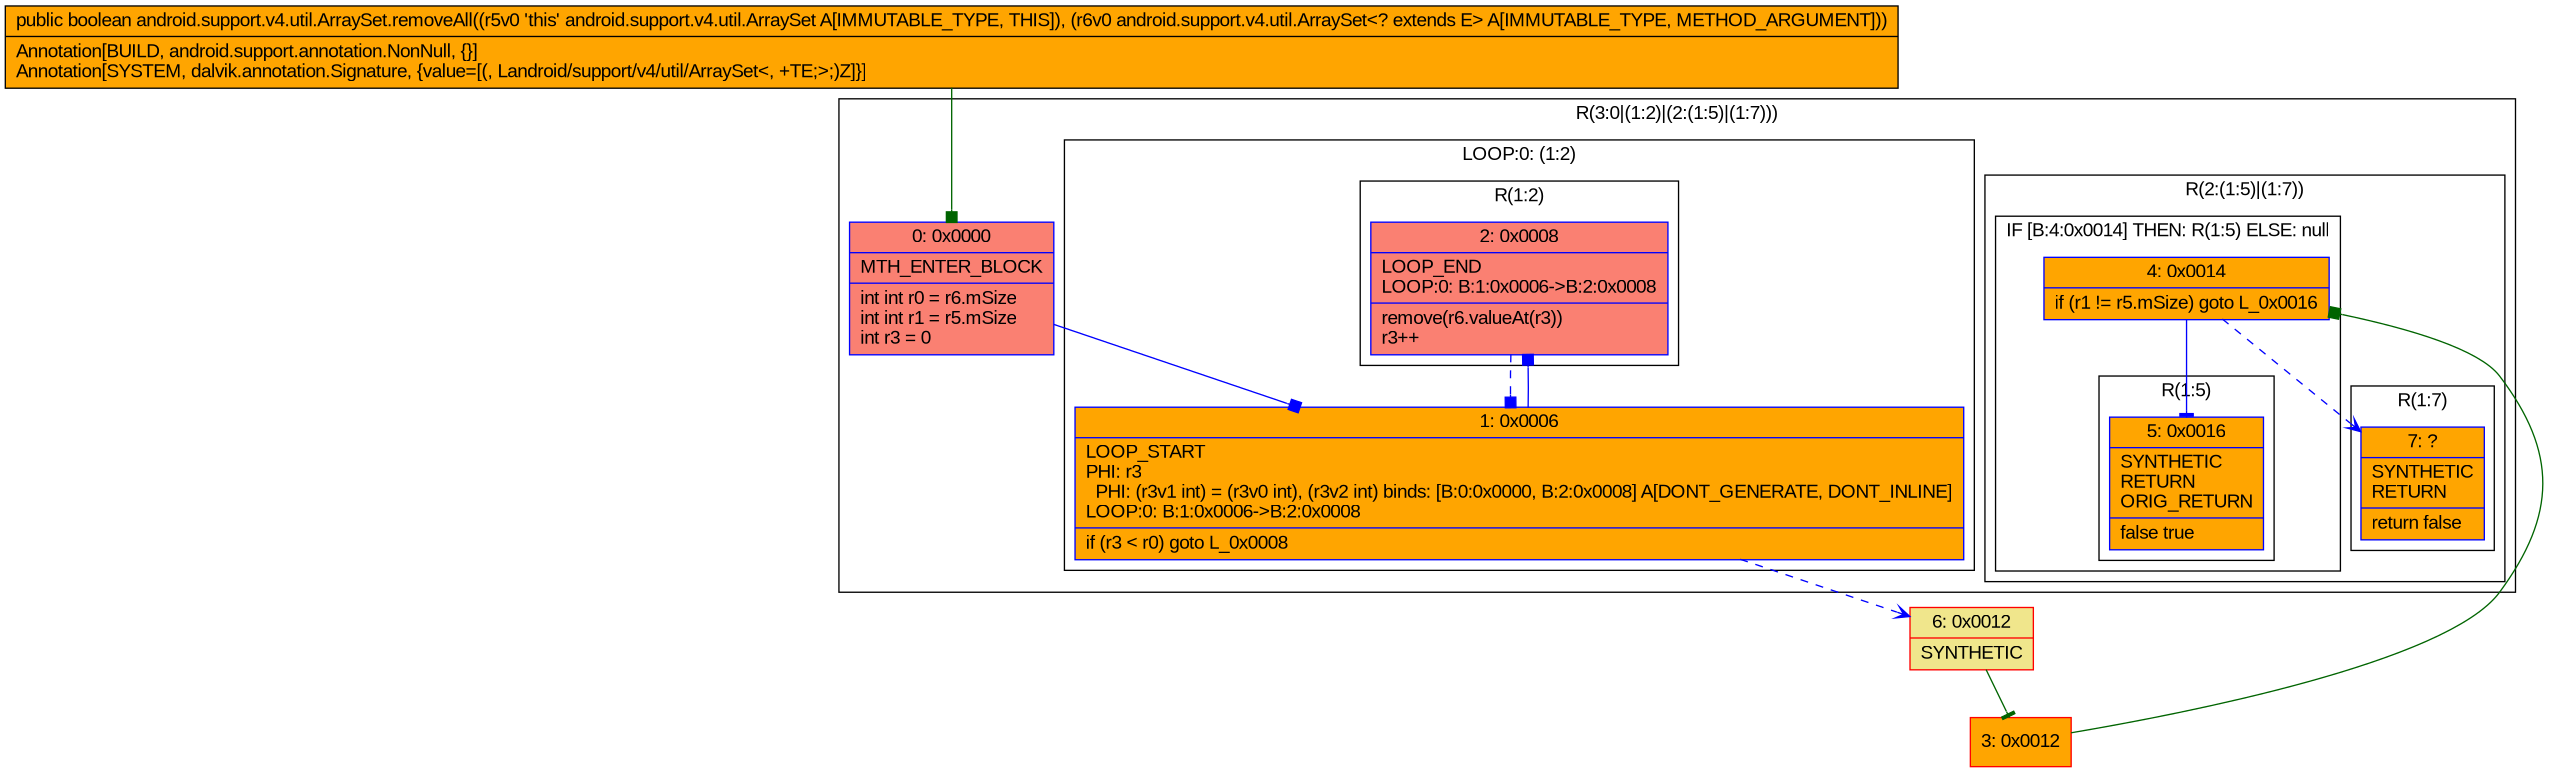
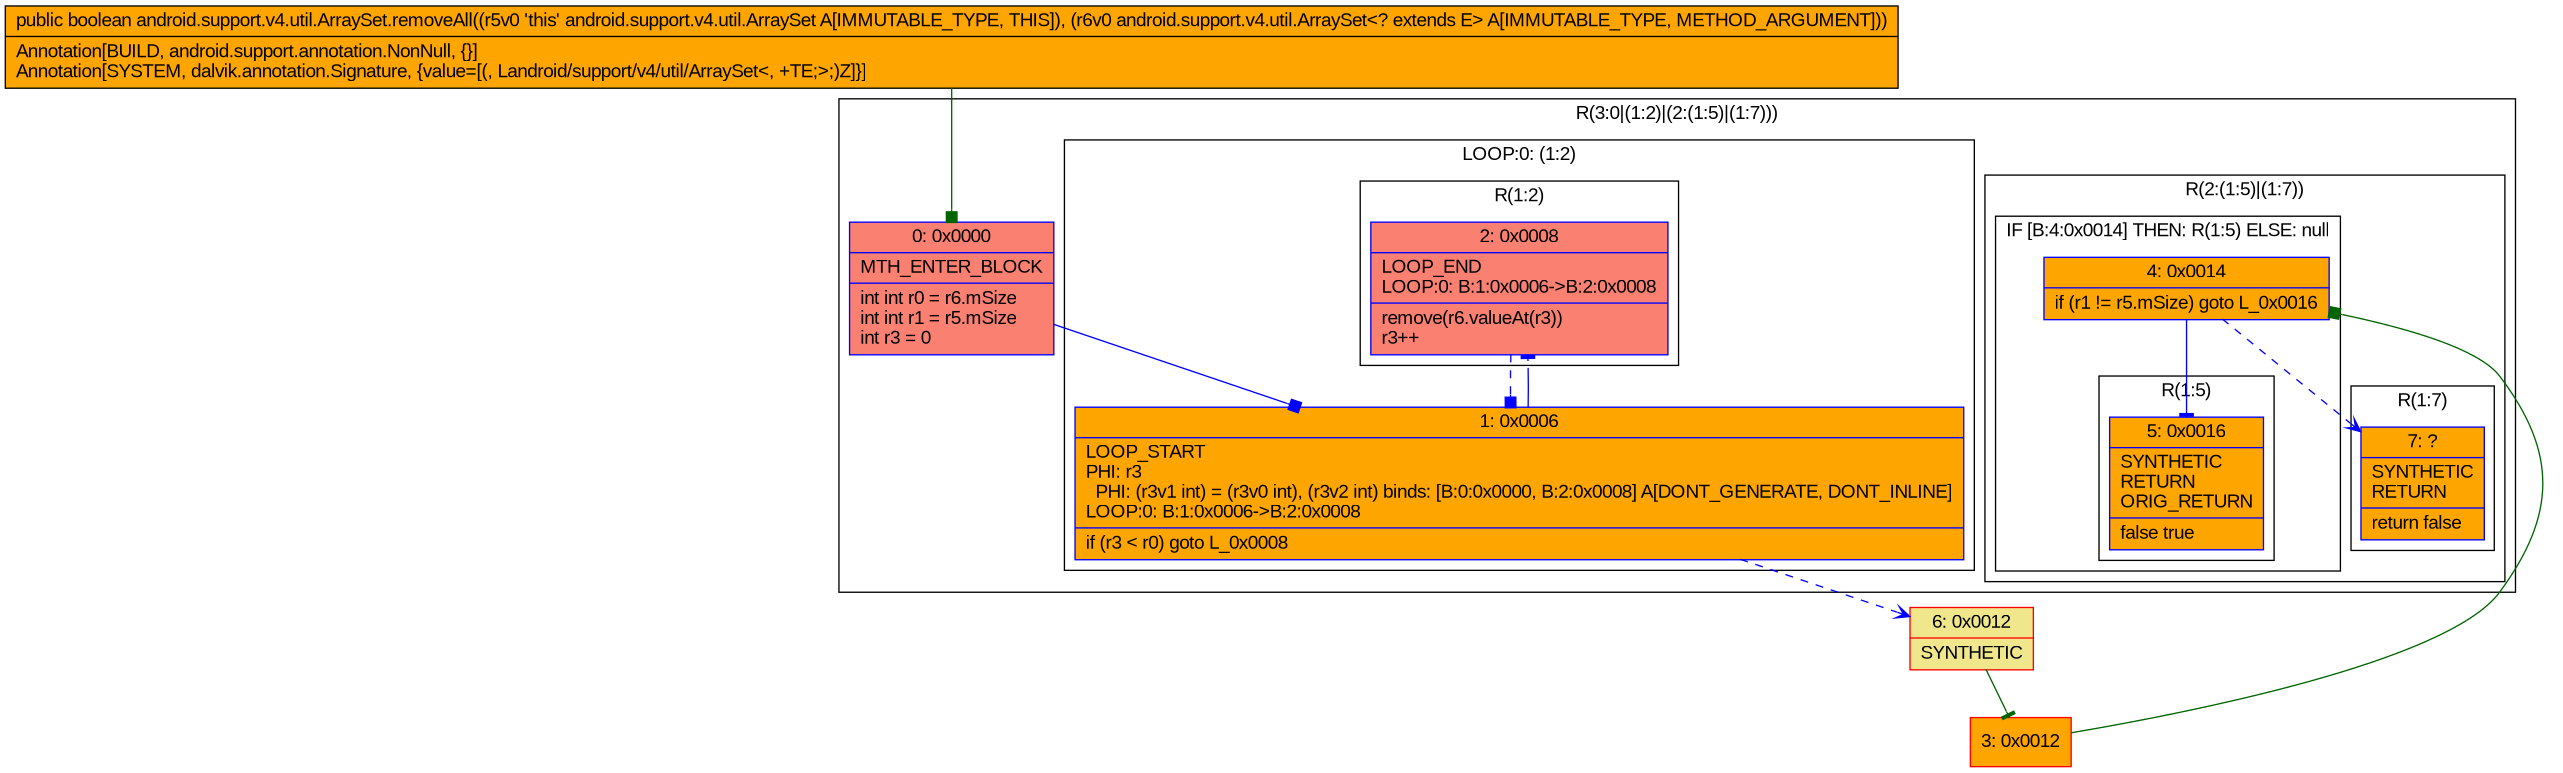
(1528, 388) -> (1528, 388)
